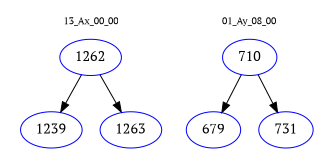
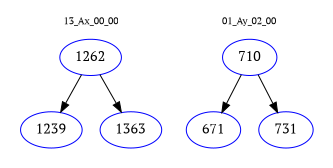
(250, 22) -> (250, 22)
(131, 130) -> (131, 130)
(213, 130) -> (213, 130)
